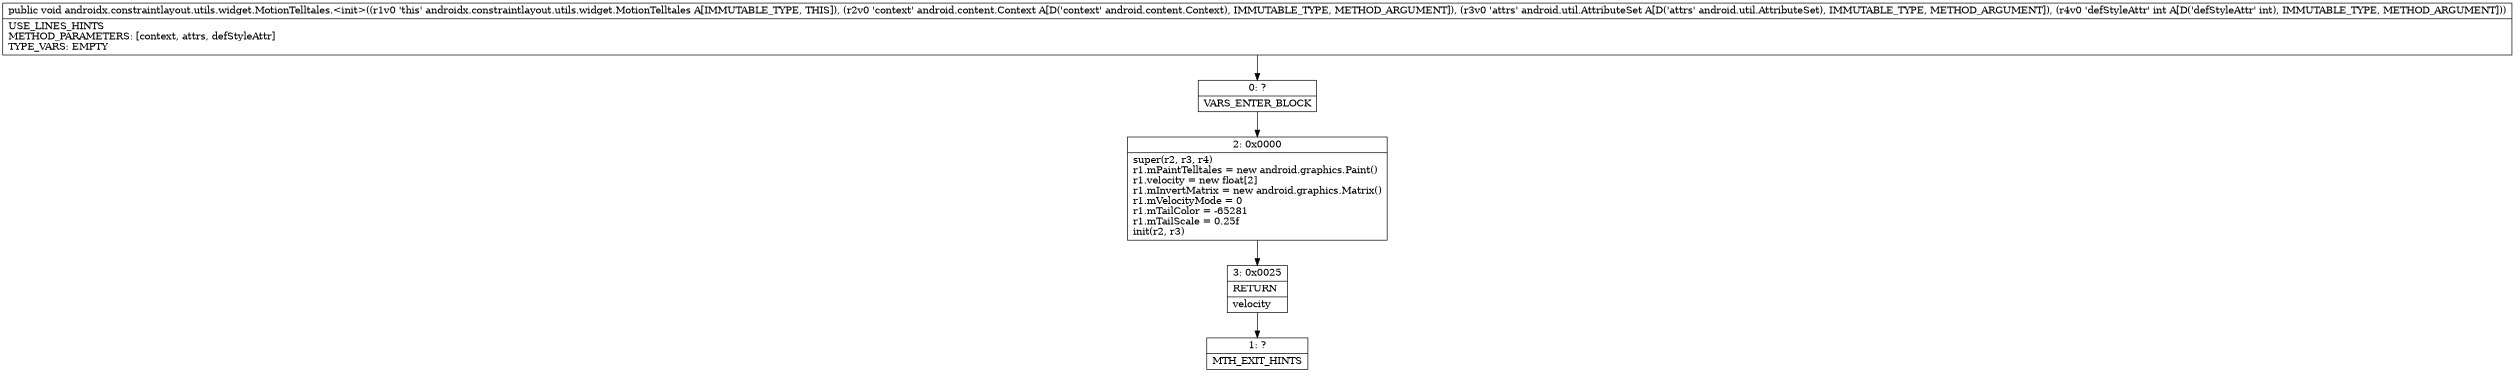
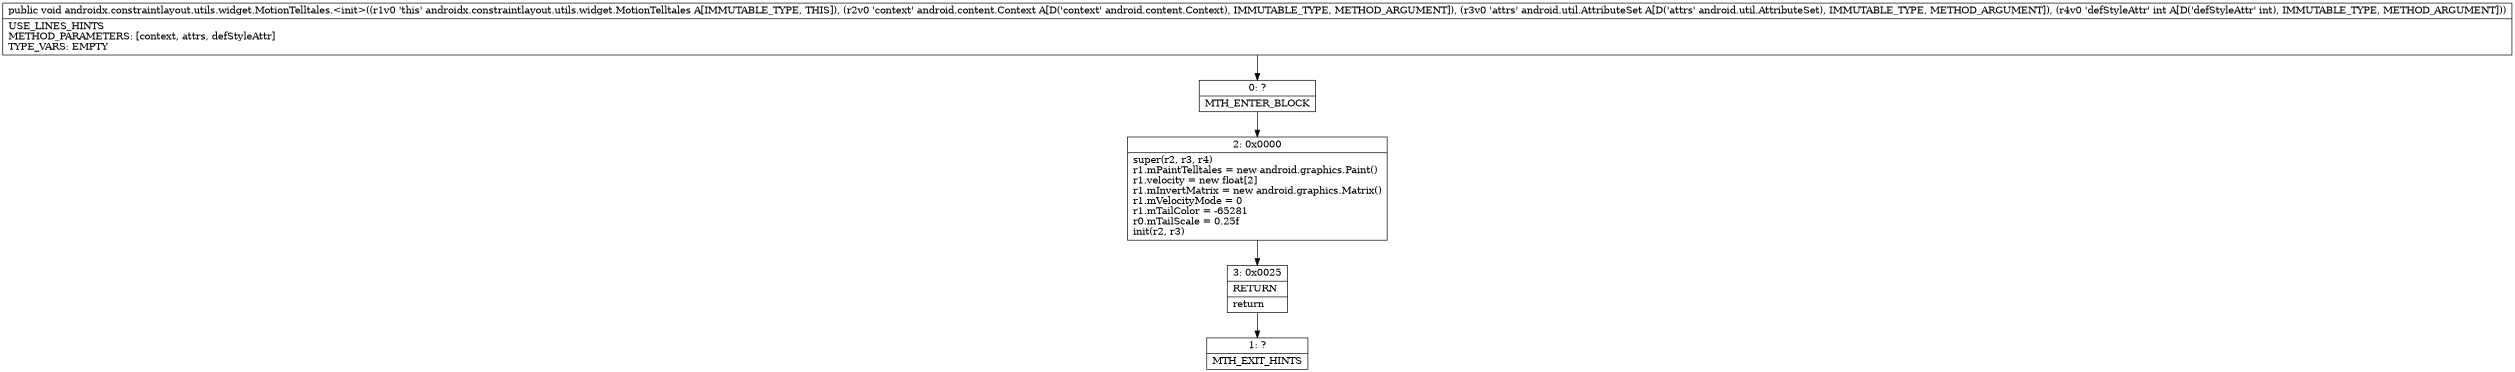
(1257, 104) -> (1257, 104)
(1186, 222) -> (1186, 222)
(1252, 304) -> (1248, 304)
